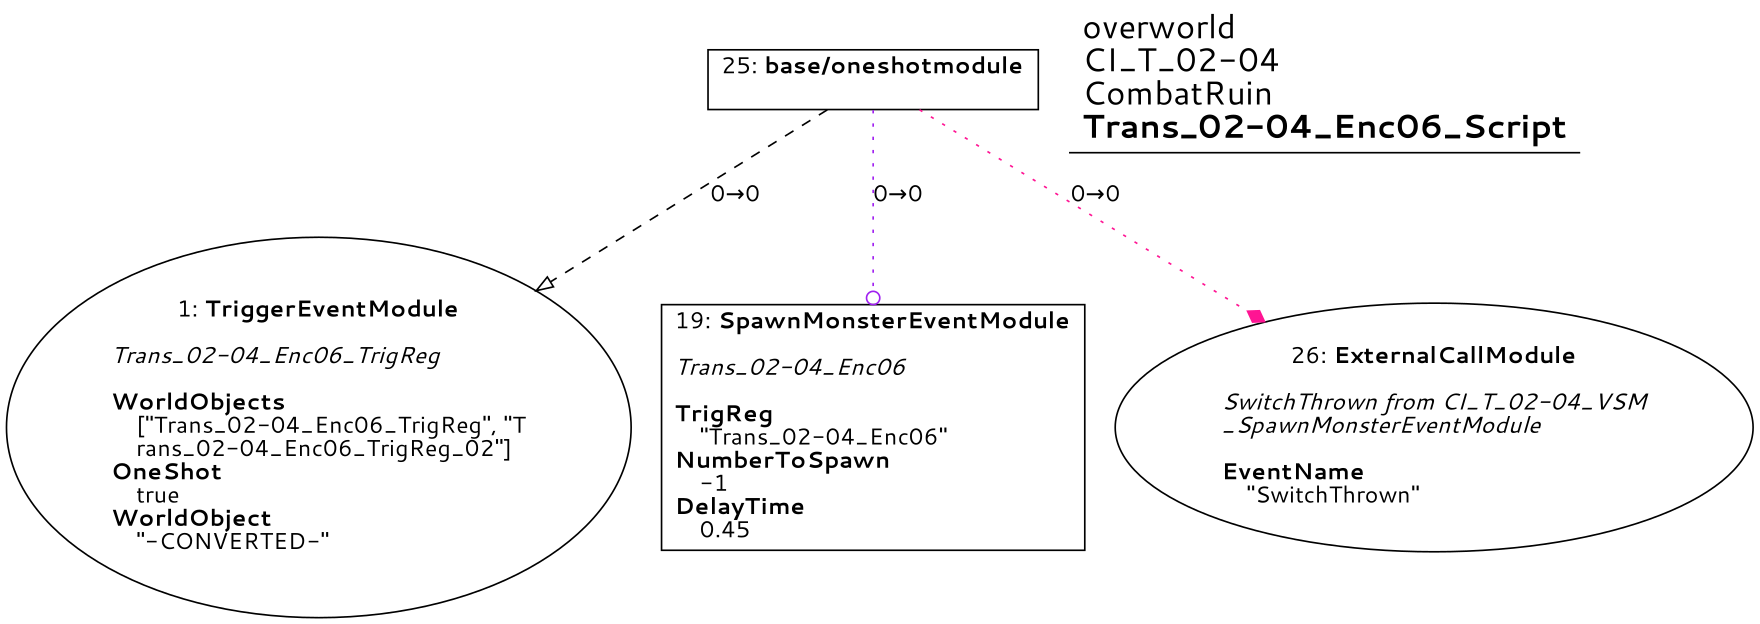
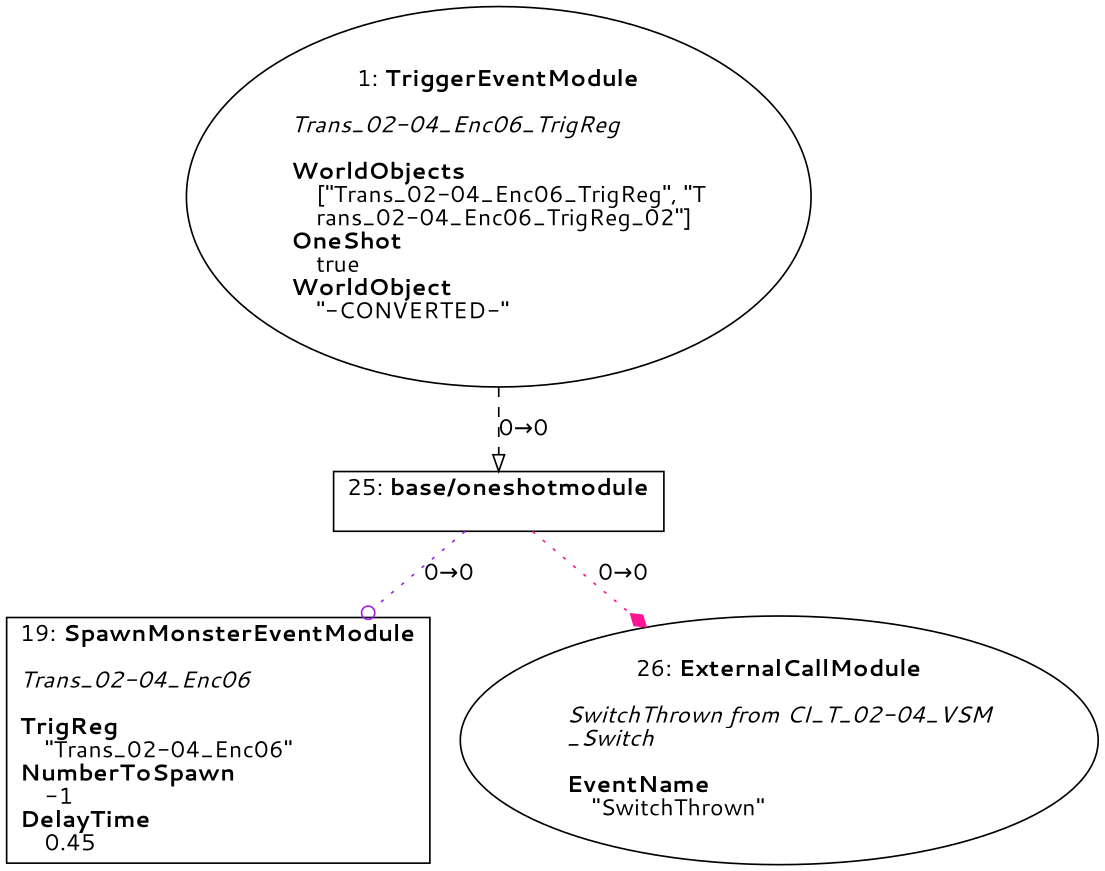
(1325, 80) -> none
(689, 196) -> (499, 421)
(1382, 426) -> (611, 739)
